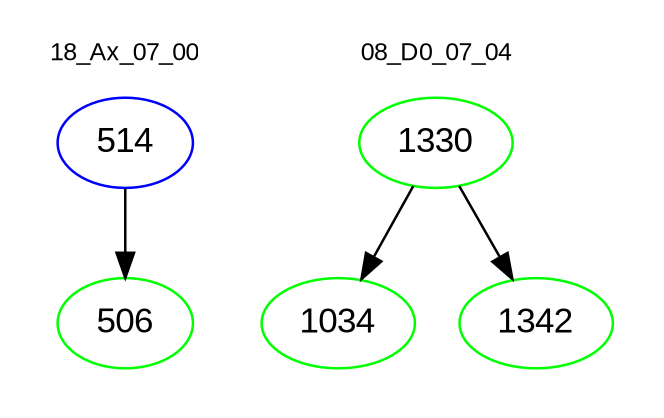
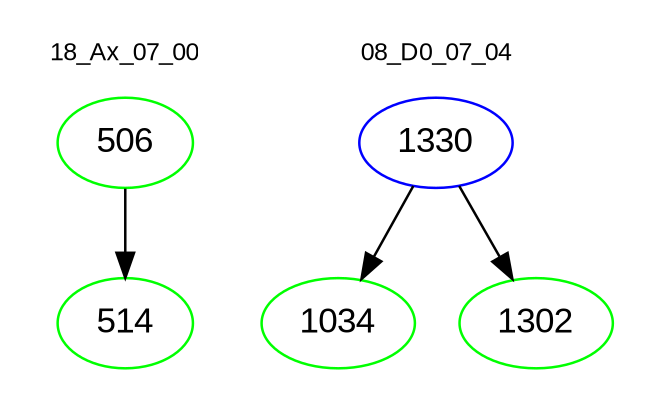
(125, 143) -> (125, 323)
(436, 143) -> (436, 143)
(125, 221) -> (125, 221)
(536, 323) -> (536, 323)
